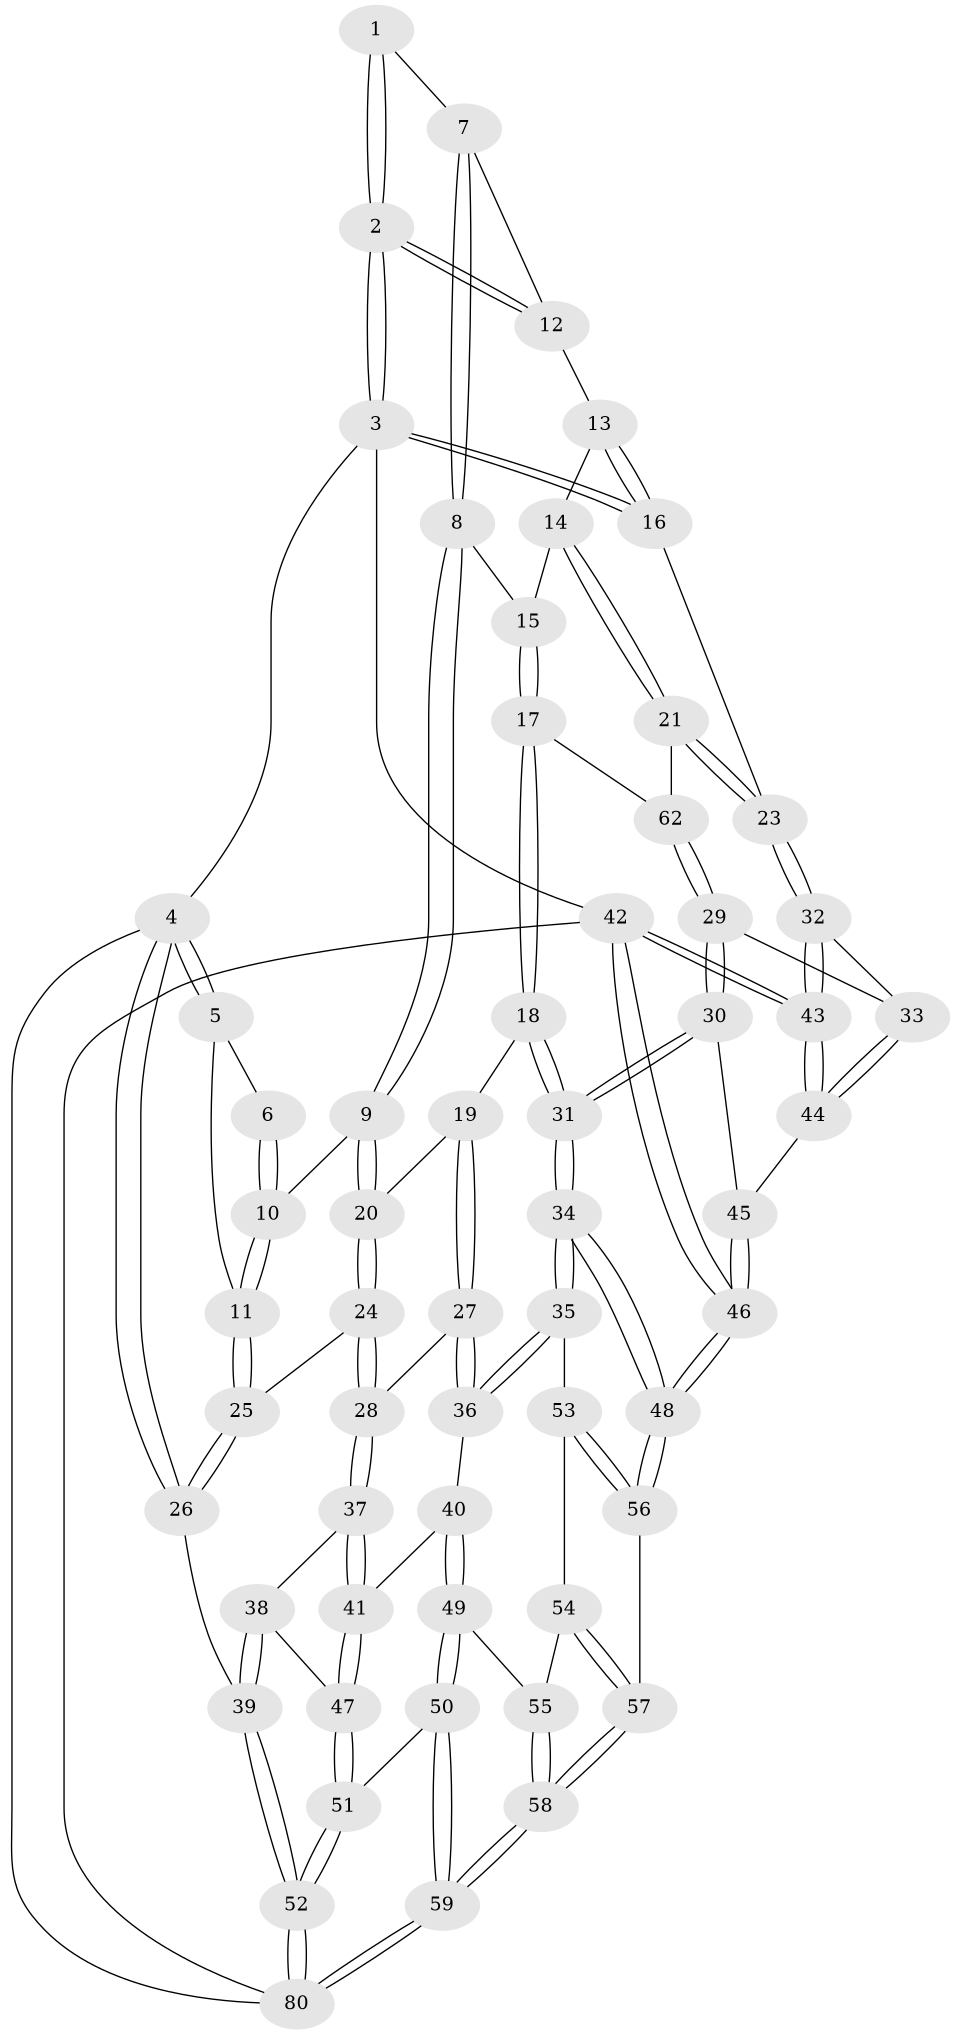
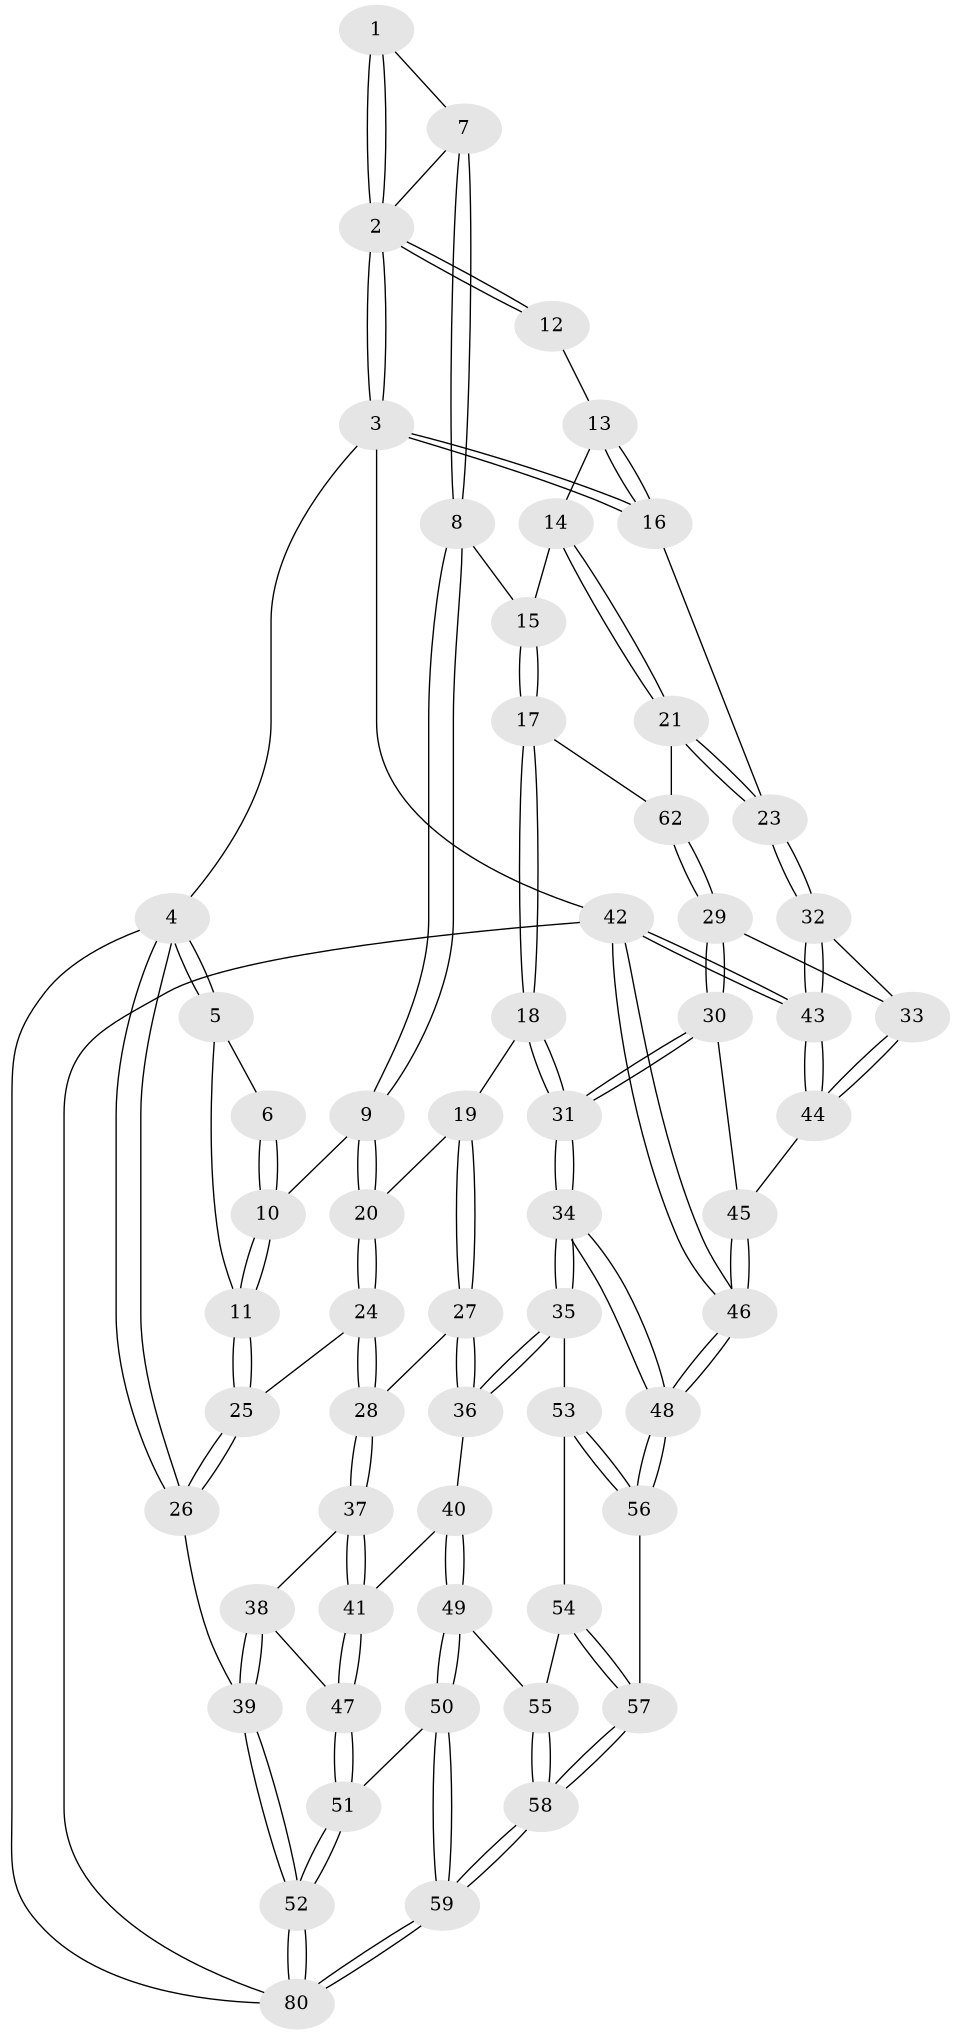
(508, 228) -> (420, 178)
